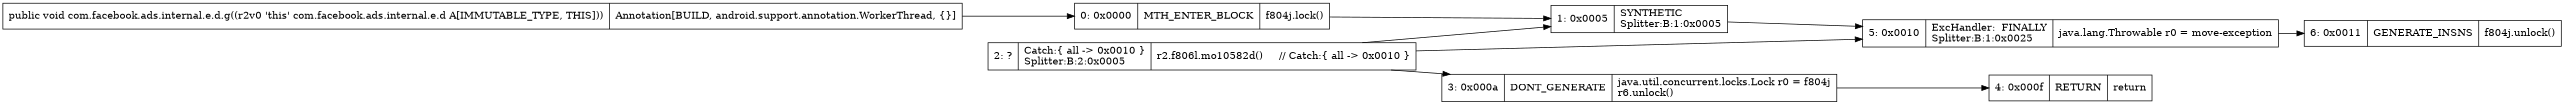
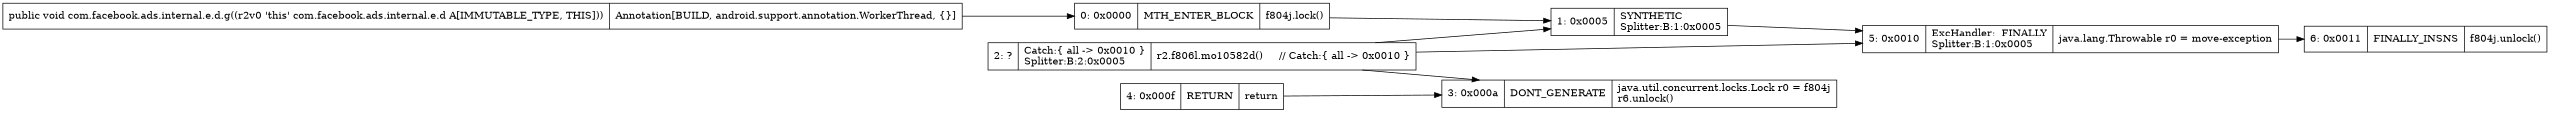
(2423, 33) -> (2416, 39)
(1983, 38) -> (1983, 44)
(1909, 88) -> (1359, 96)
